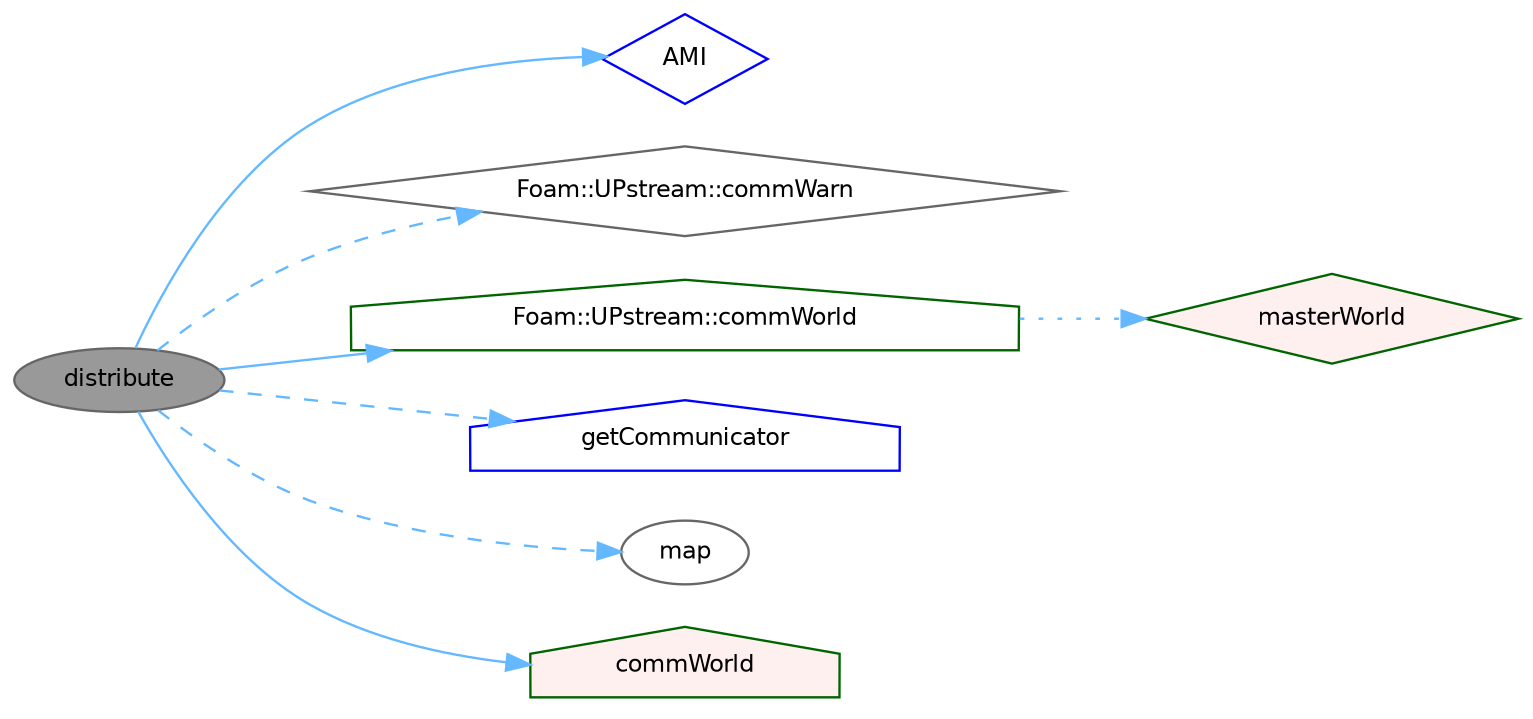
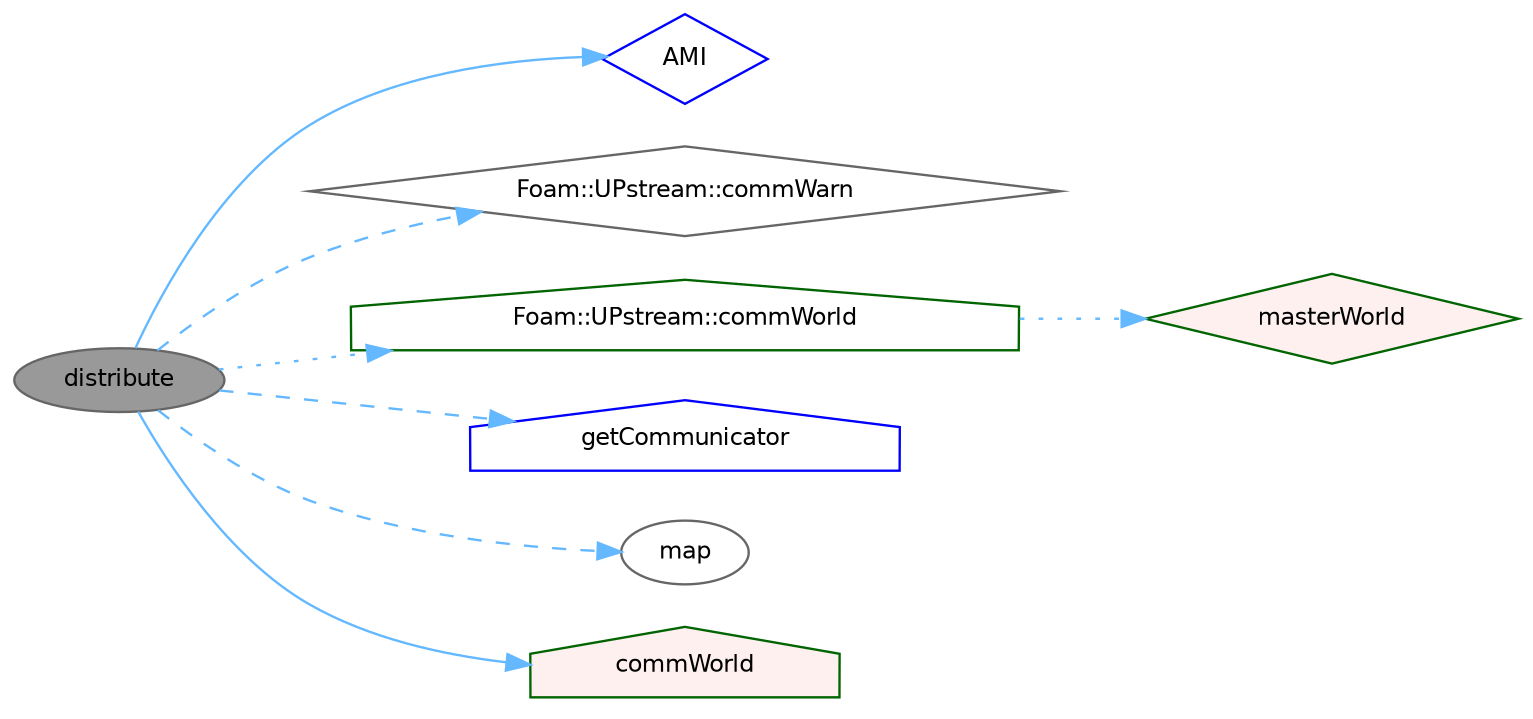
(293, 361) -> (293, 361)
